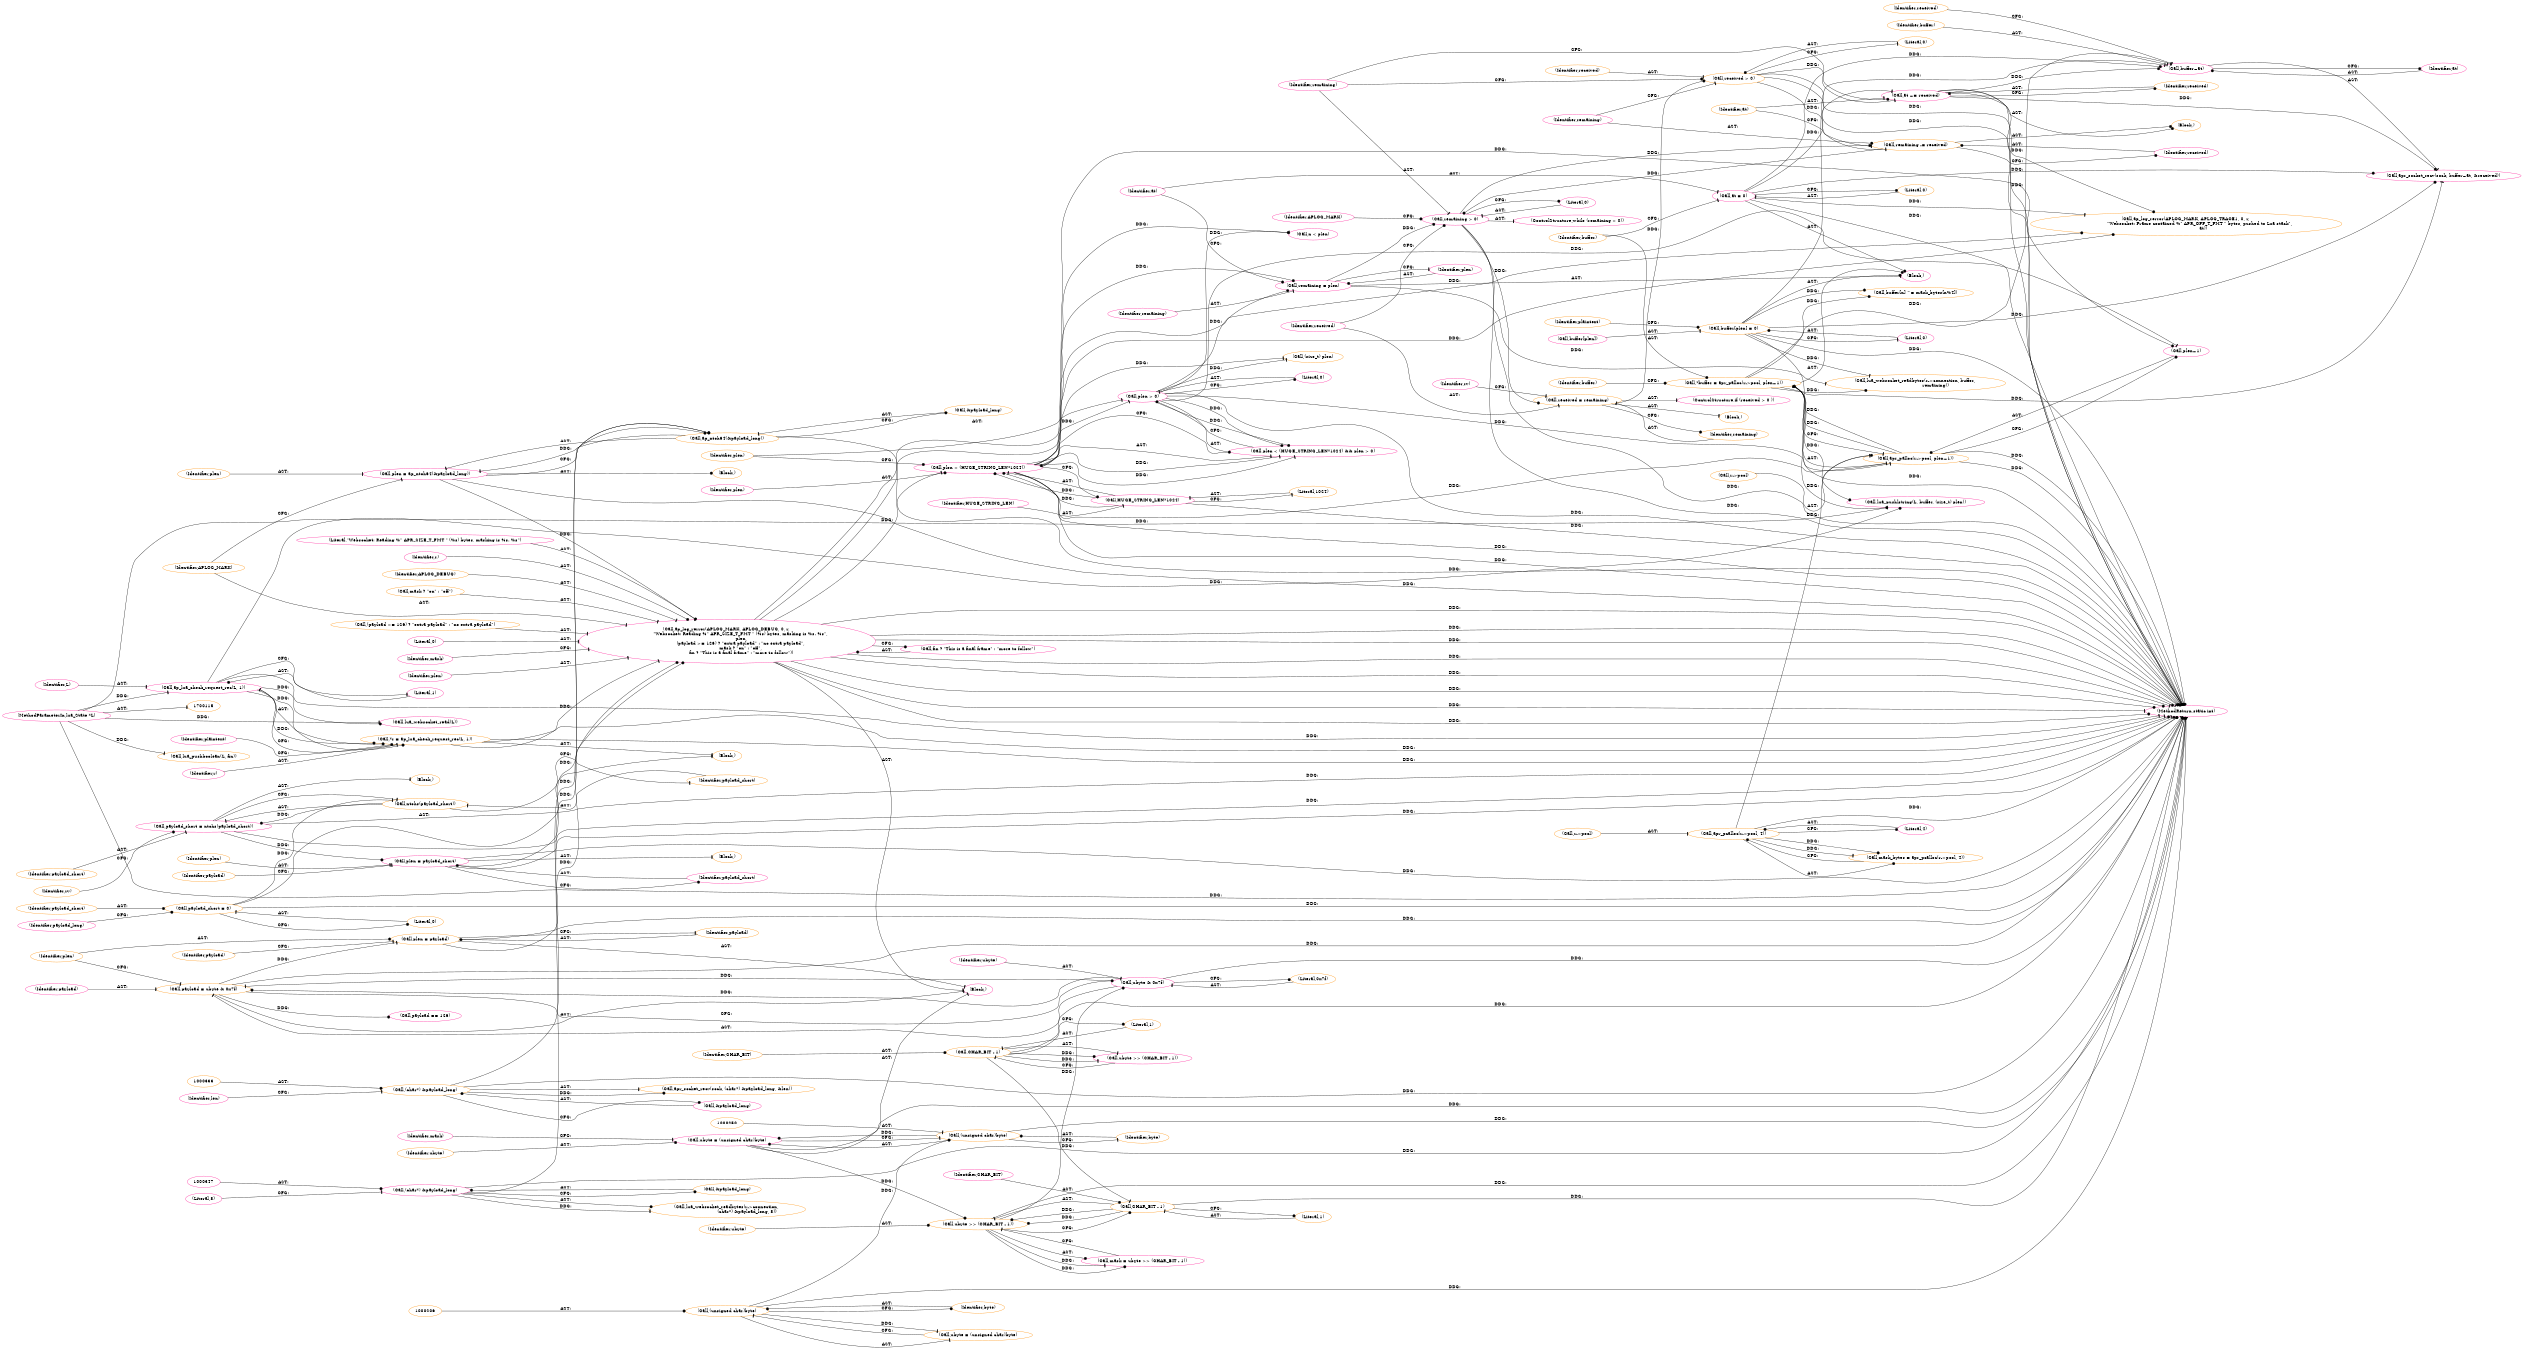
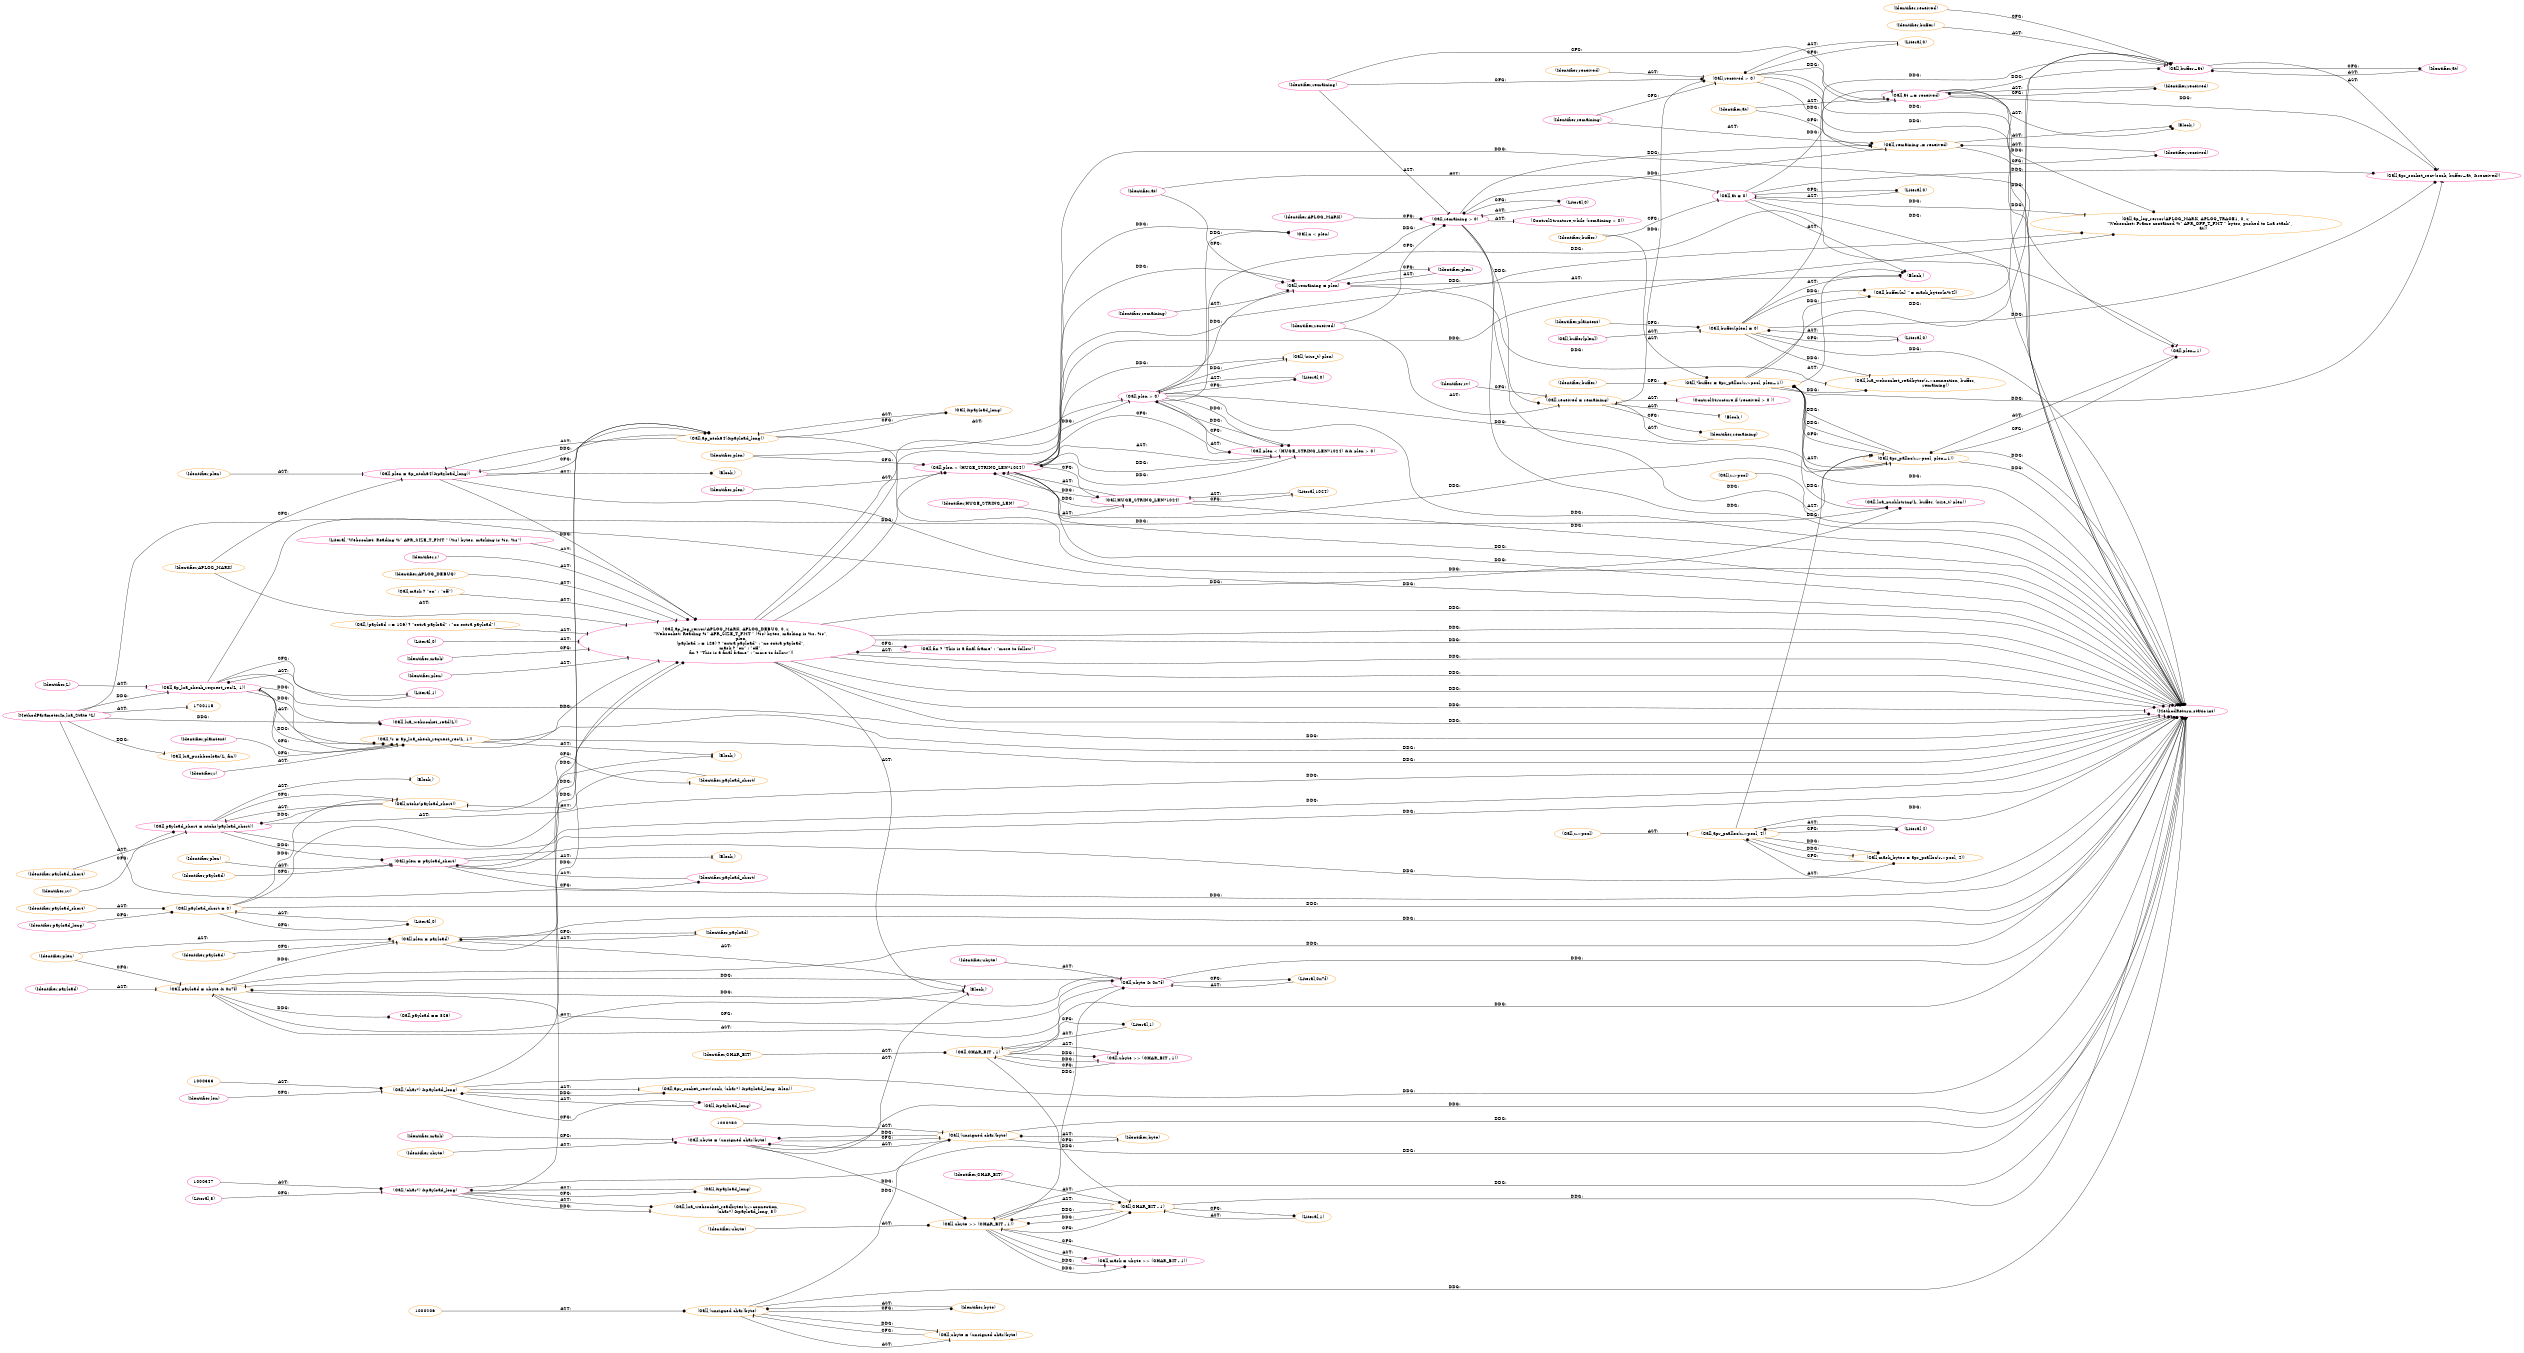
(1915, 57) -> (2018, 228)
(1804, 388) -> none
(425, 1016) -> (425, 1016)
